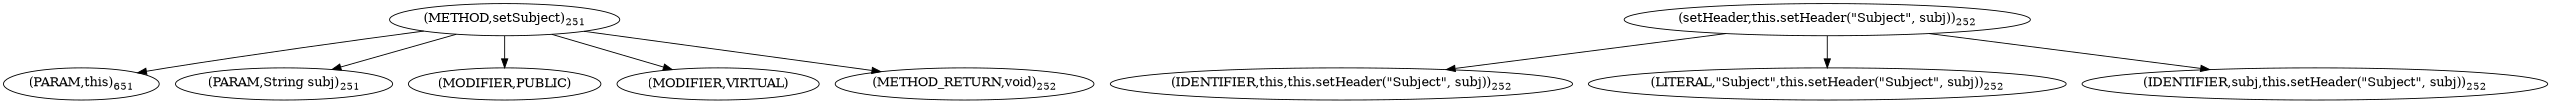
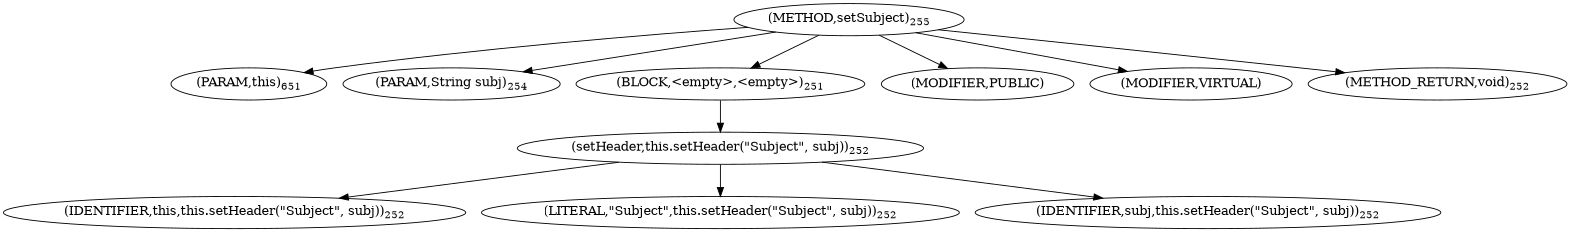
(576, 18) -> (920, 18)
(350, 83) -> (518, 83)
none -> (720, 84)
